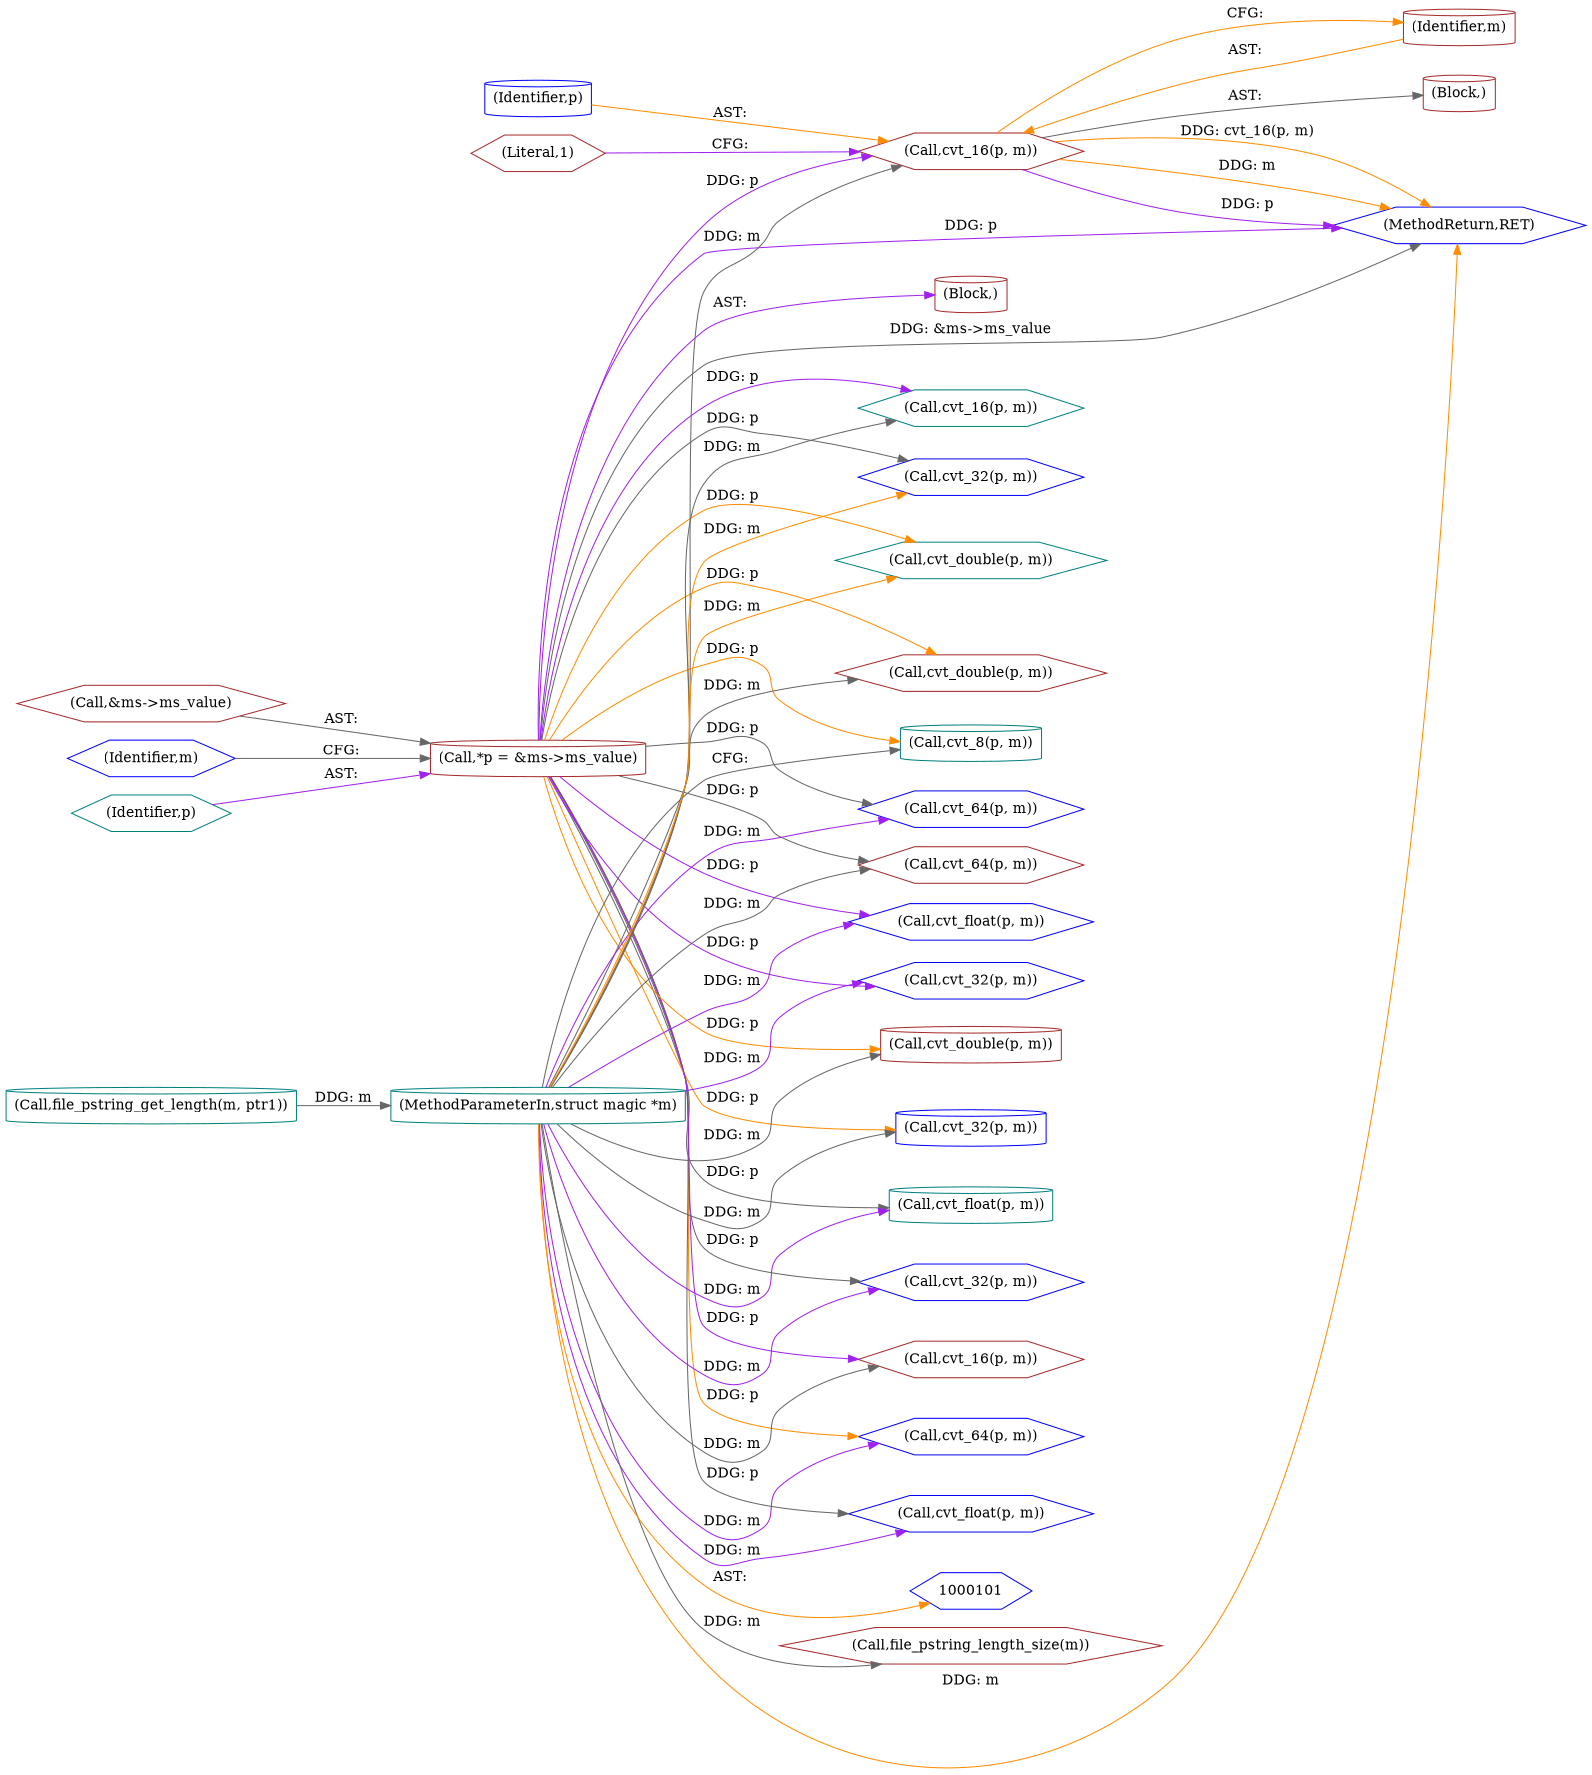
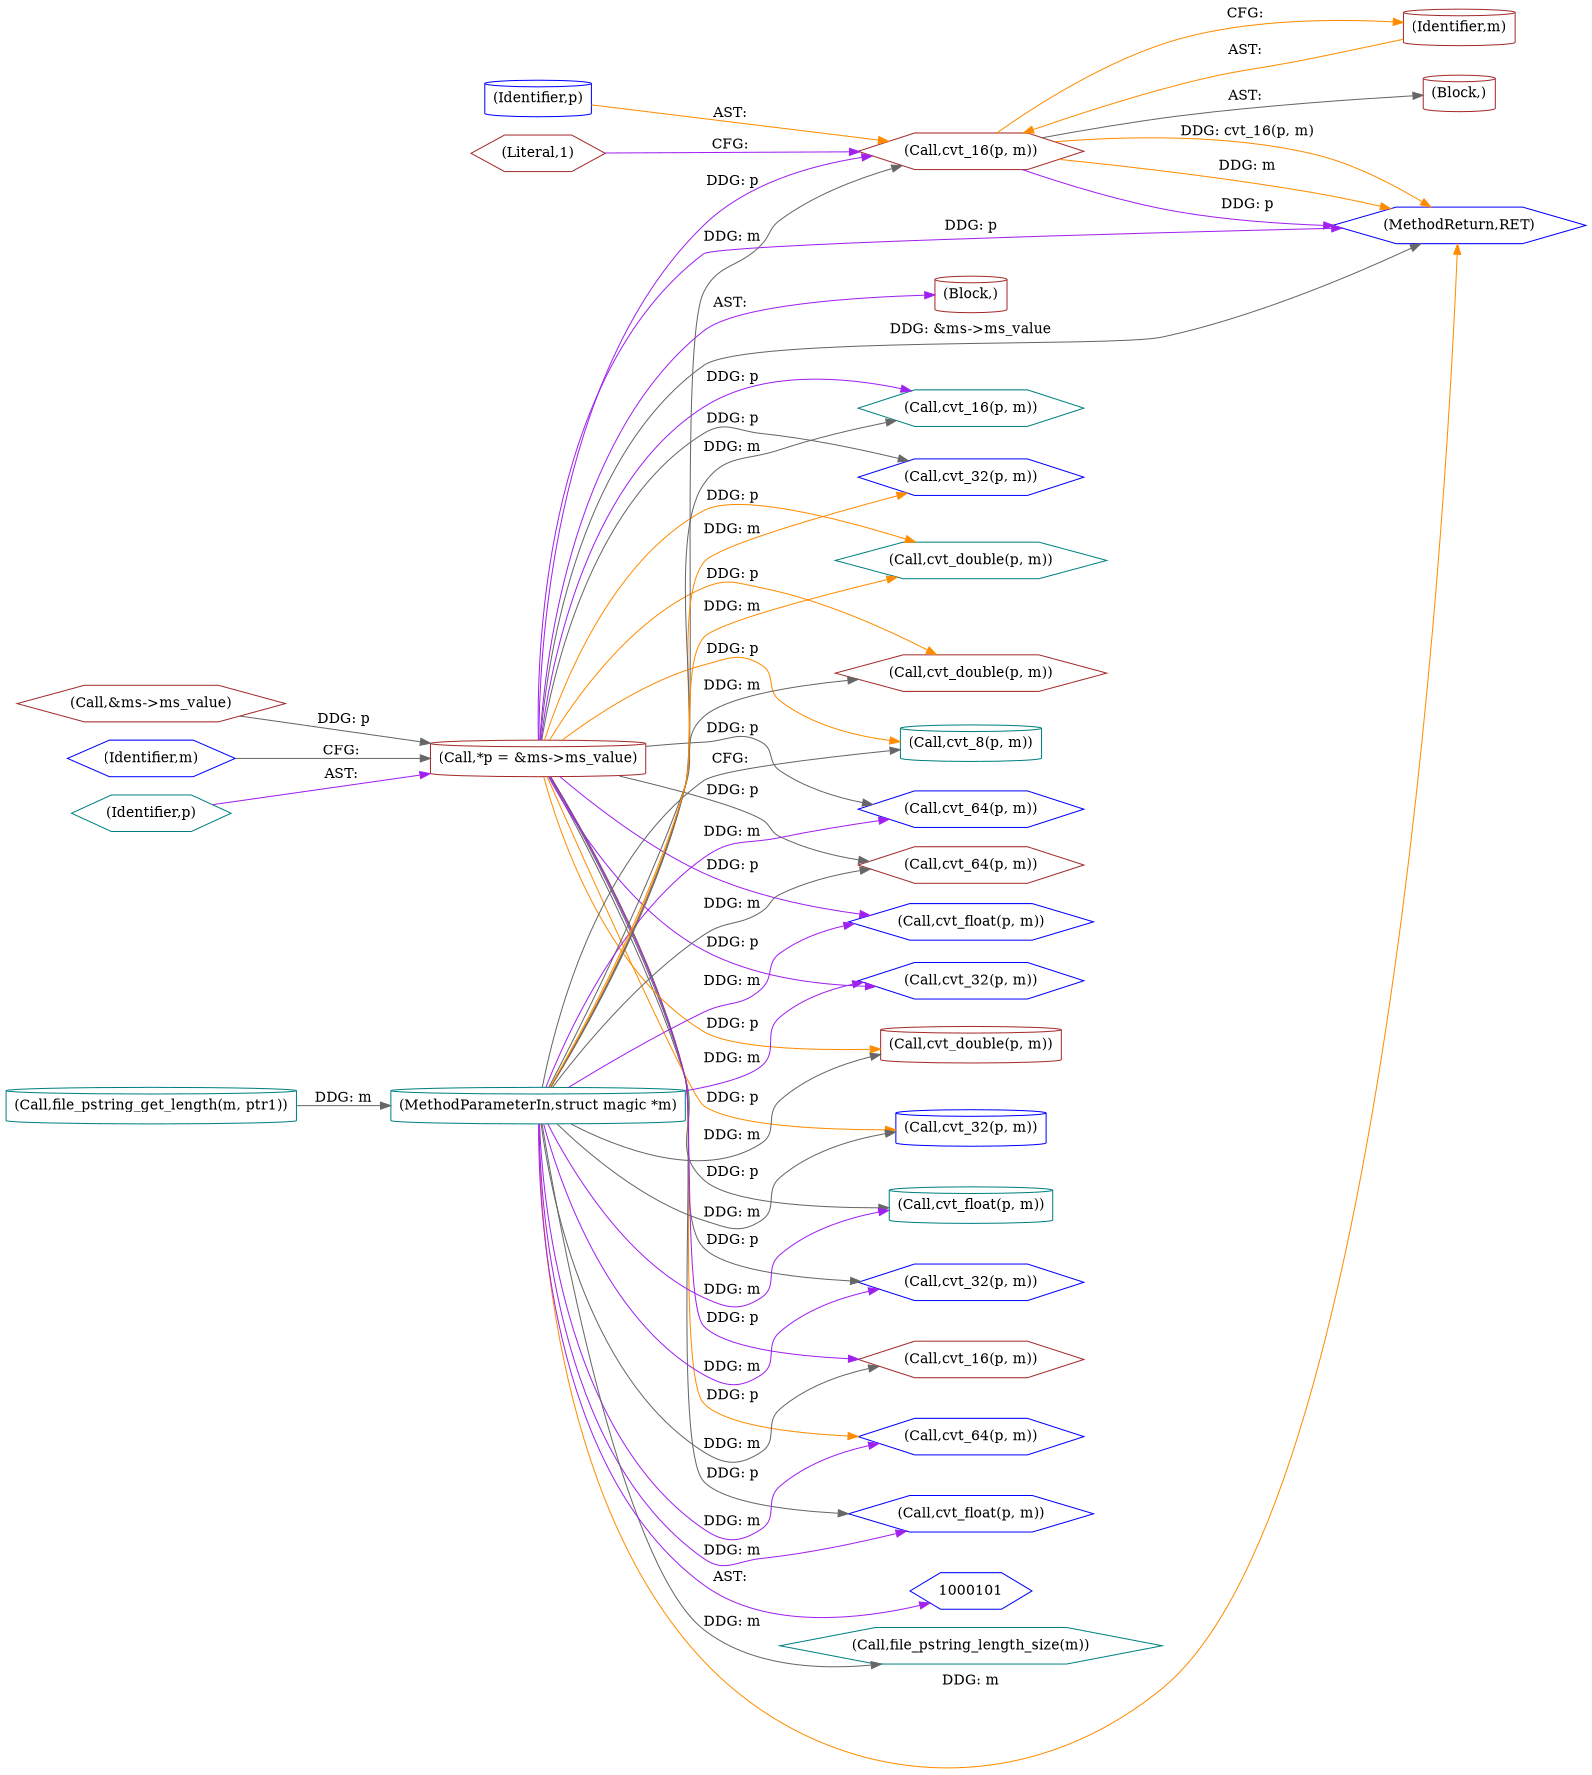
(344, 719) -> (344, 719)
(613, 1477) -> (613, 1477)
(971, 1646) -> (971, 1646)
